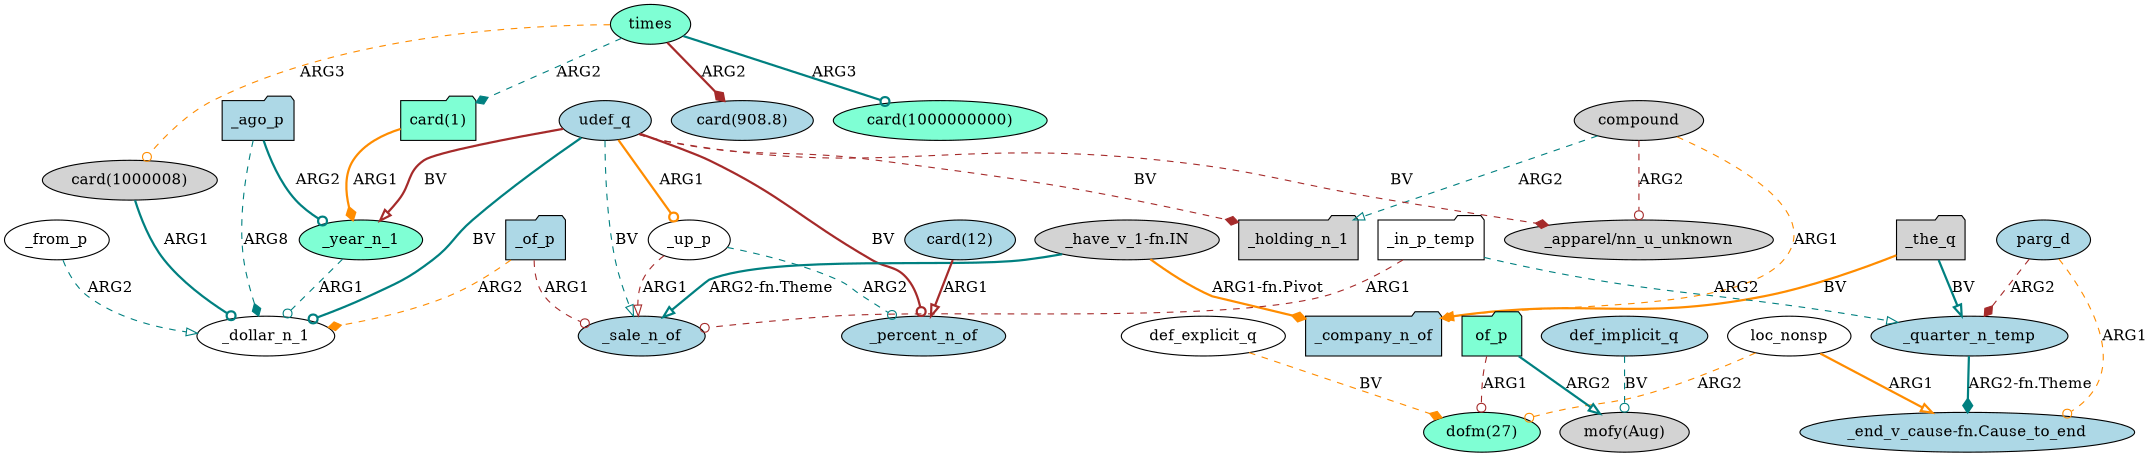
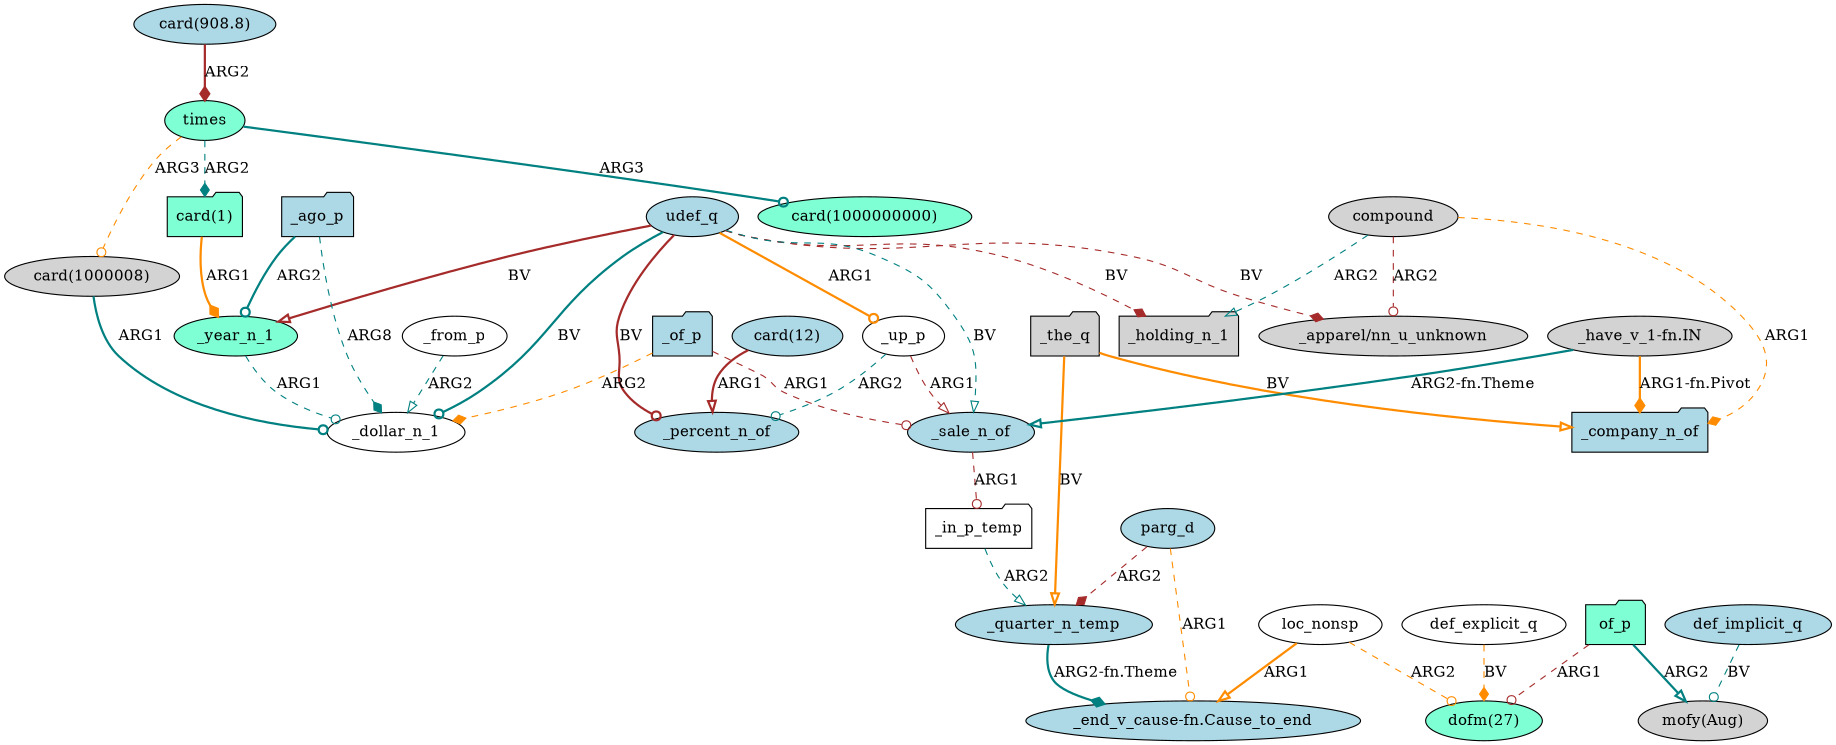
(691, 67) -> (205, 66)
(1948, 283) -> (1060, 475)
(1060, 314) -> (975, 476)
